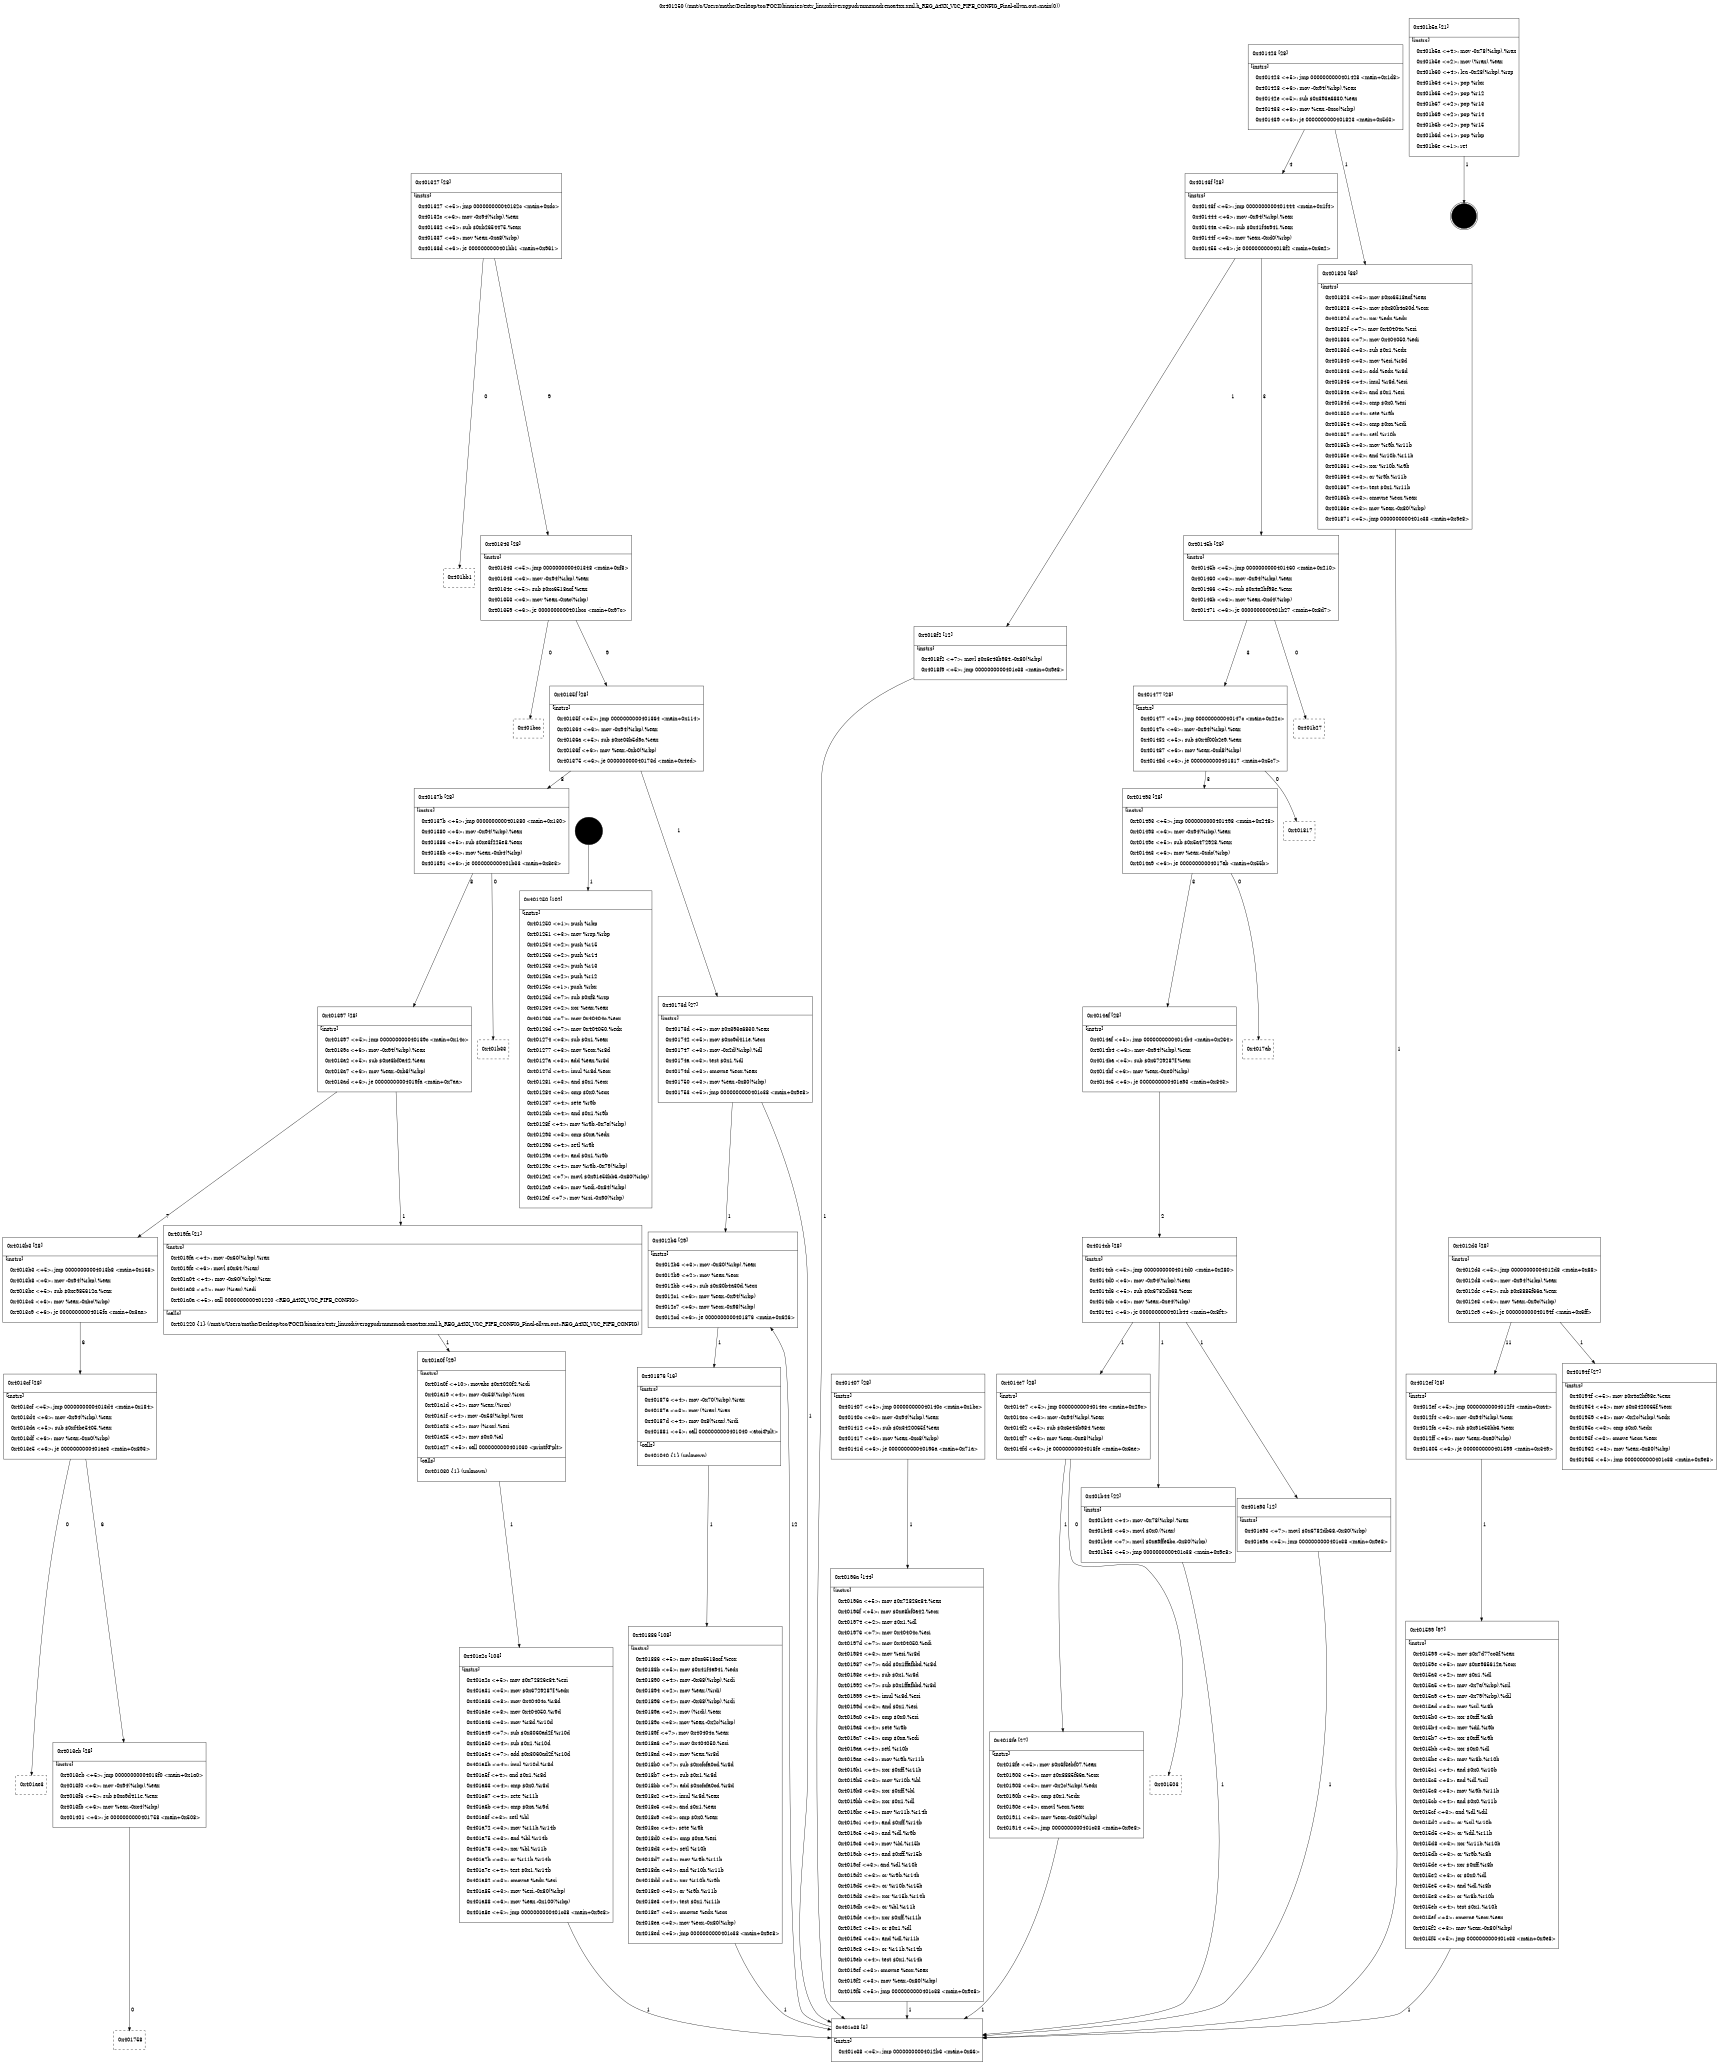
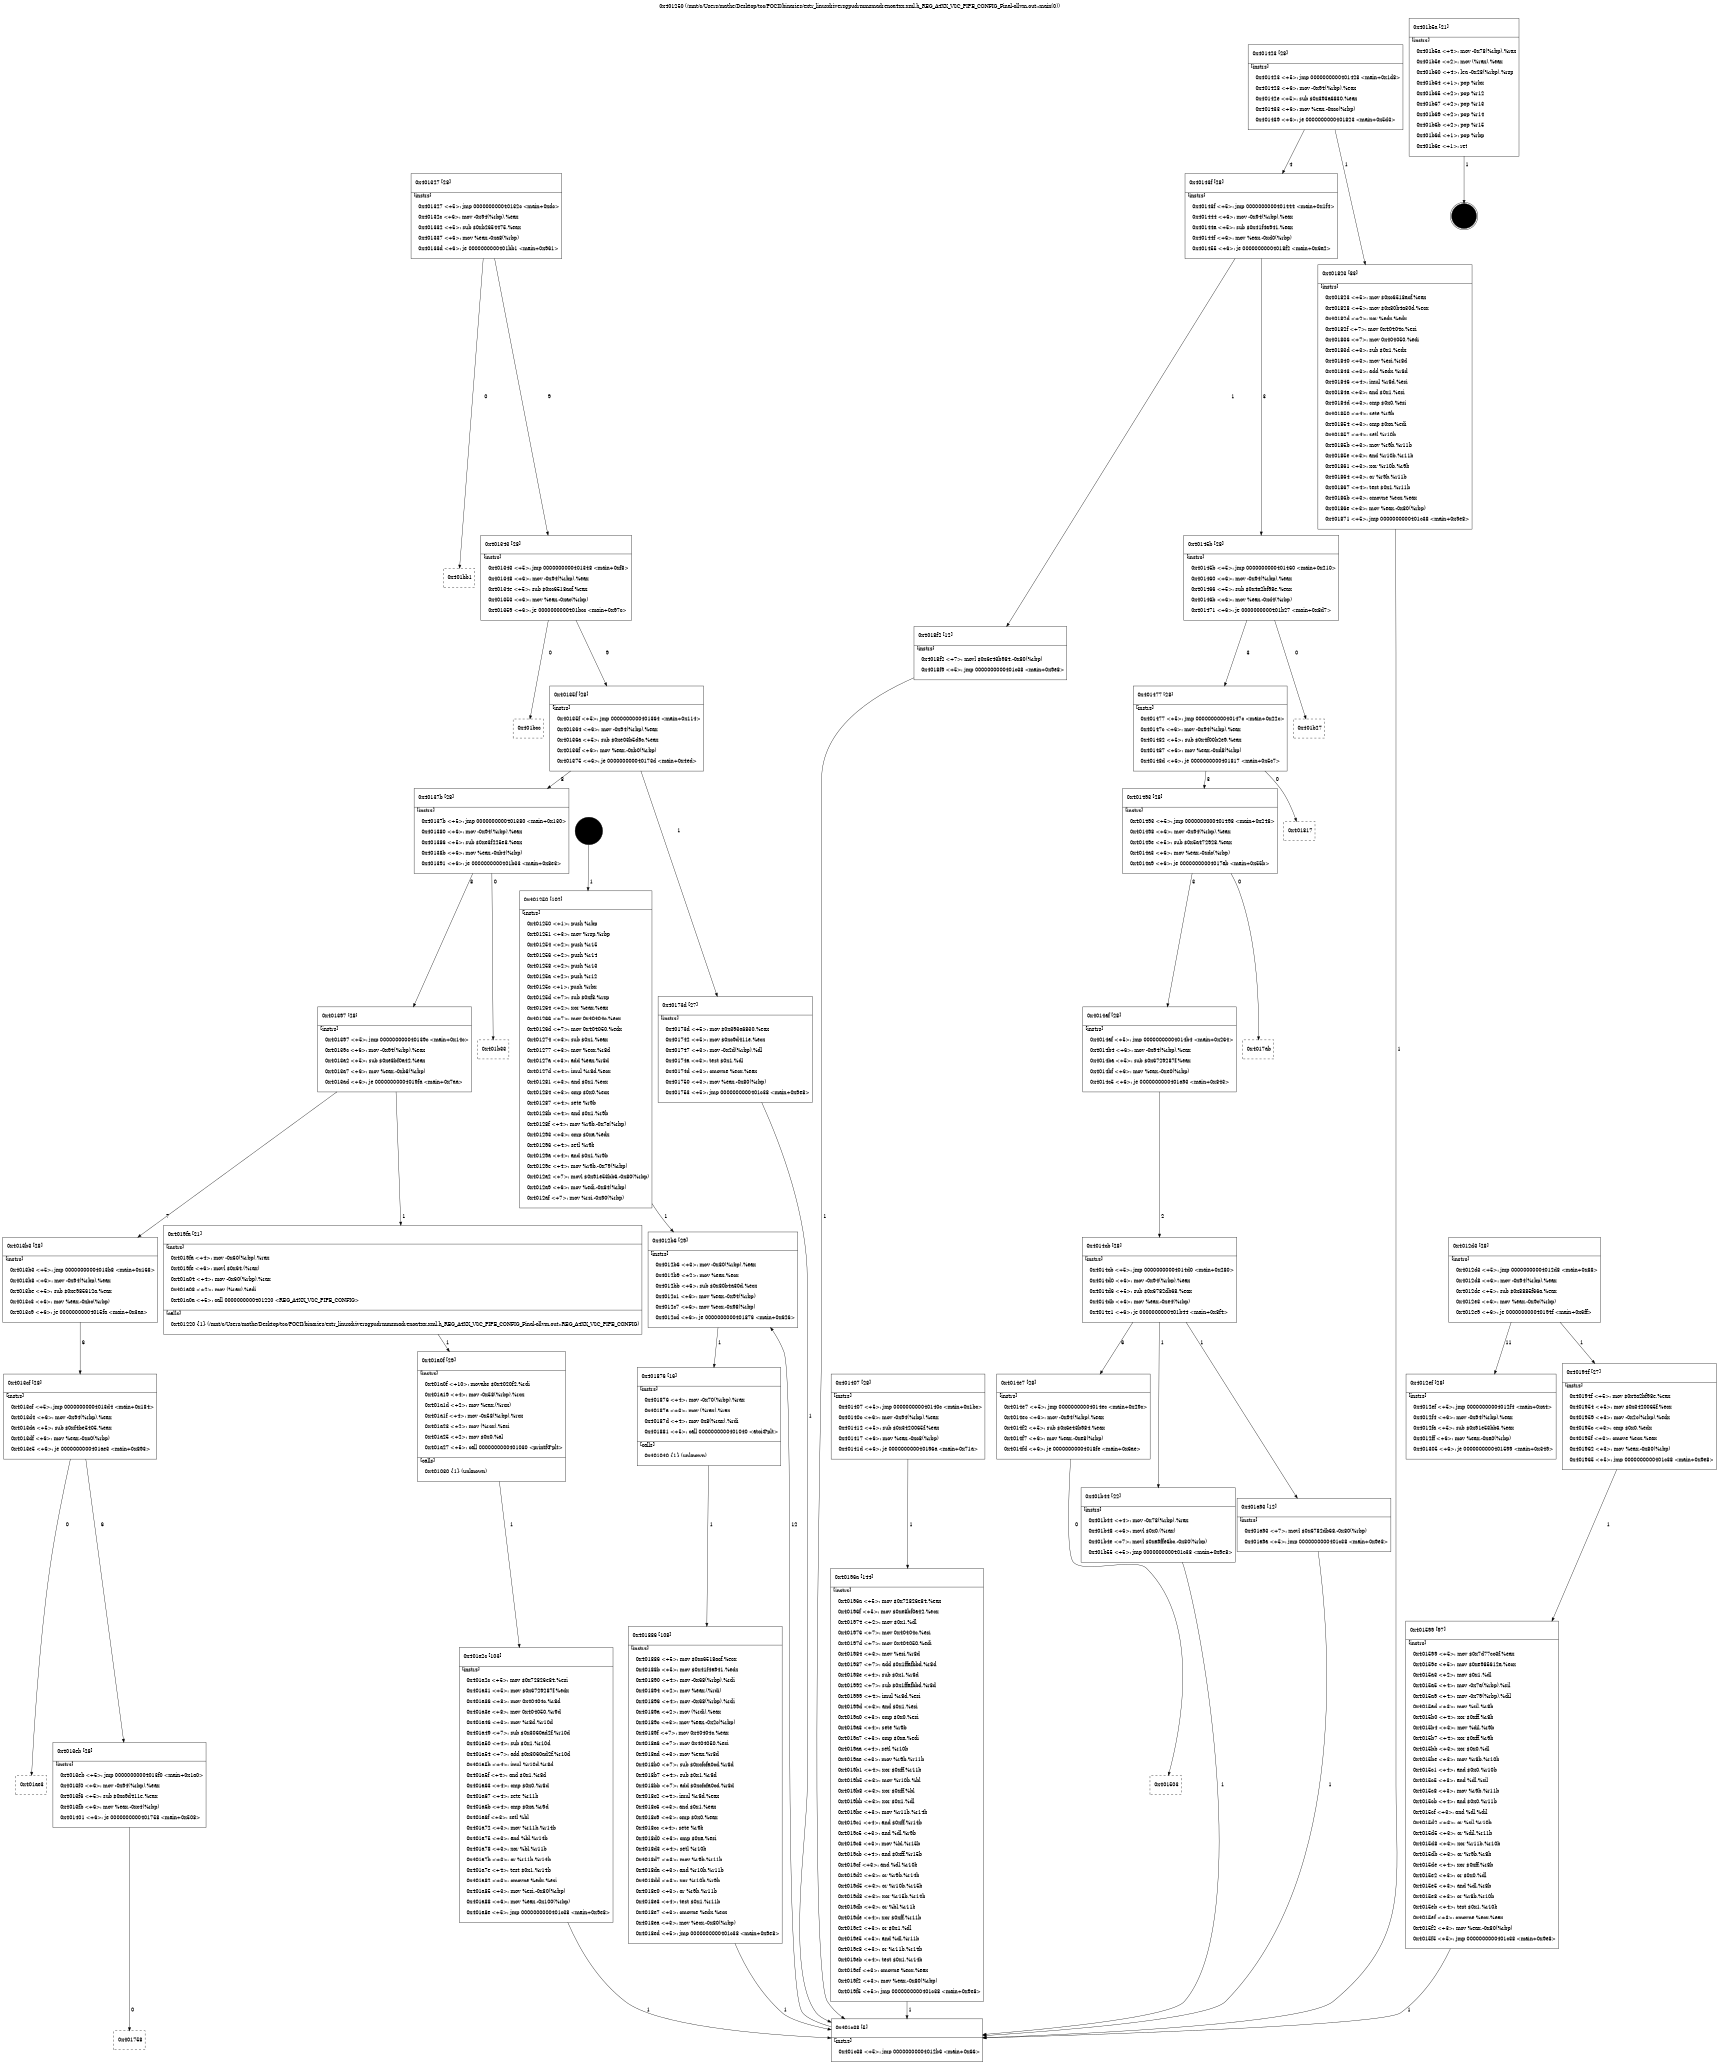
(729, 1166) -> (661, 1217)
(1122, 1343) -> (1122, 1343)
(1481, 1538) -> (1585, 1544)
(1067, 1785) -> none
